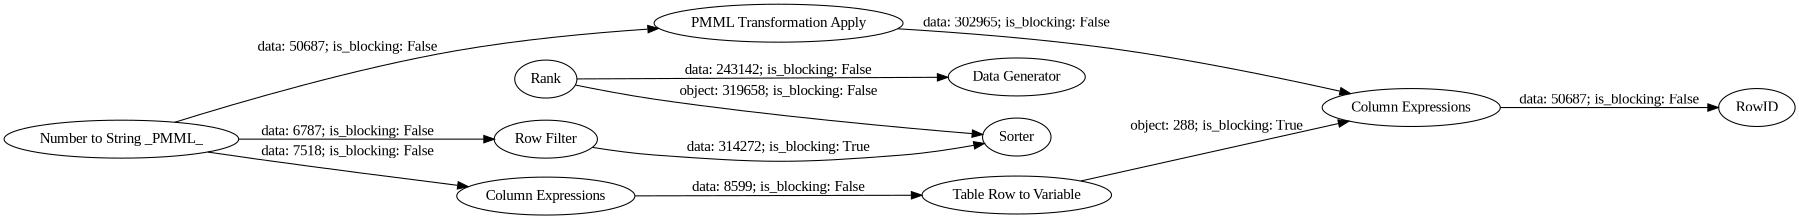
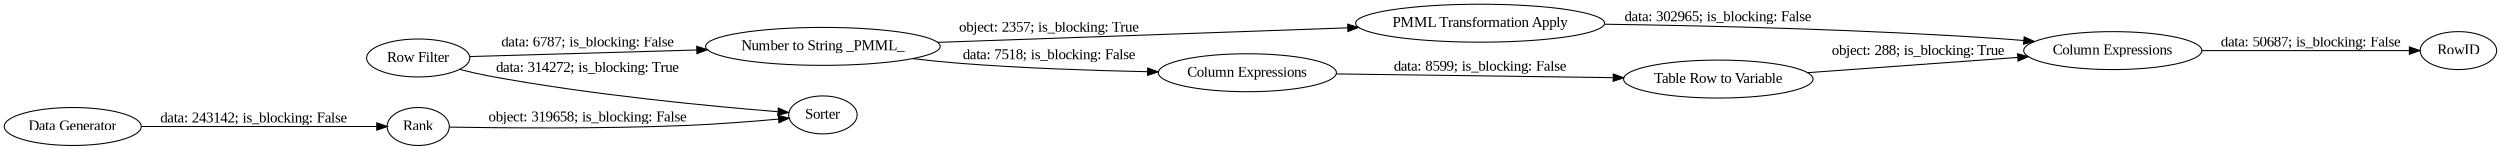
(348, 47) -> (1049, 28)
(757, 78) -> (259, 126)
(361, 139) -> (583, 53)
